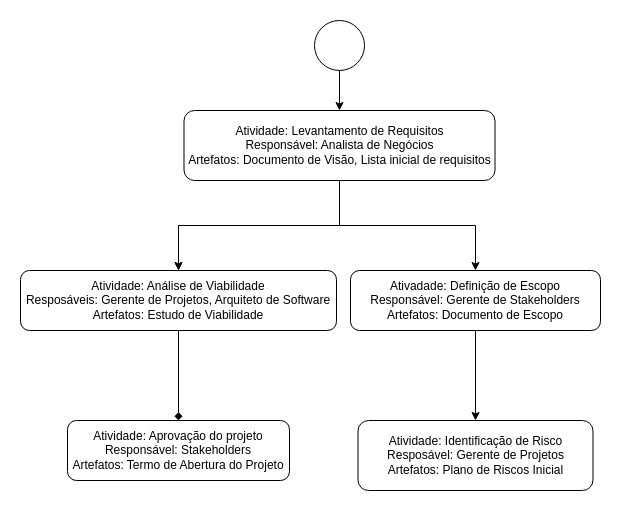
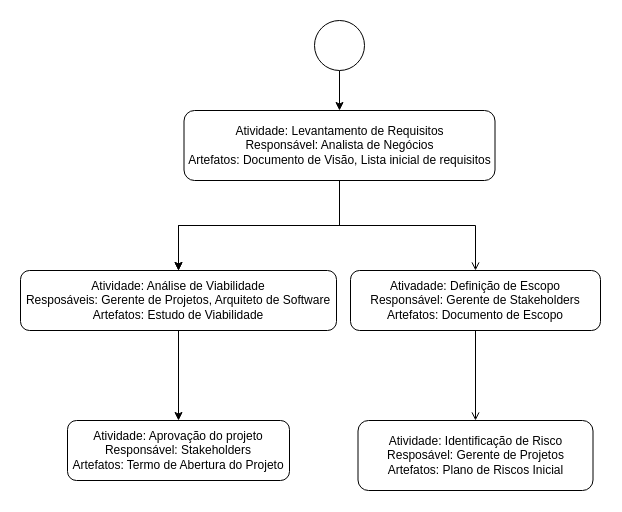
(476, 262) -> (476, 263)
(179, 412) -> (179, 412)
(476, 412) -> (476, 413)
